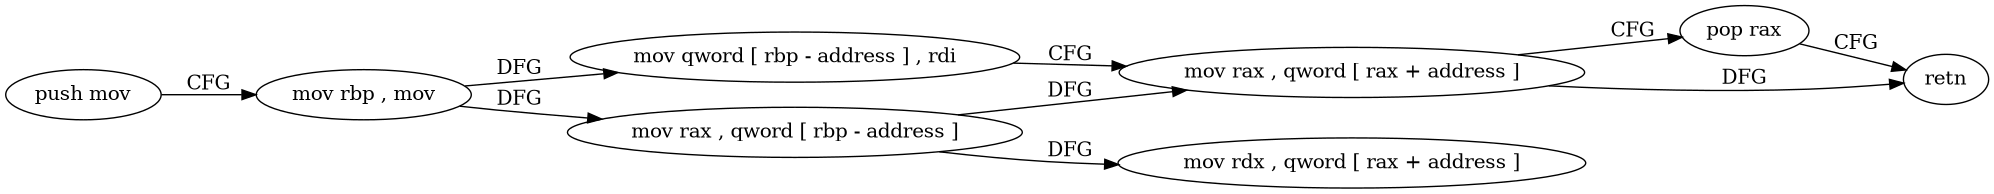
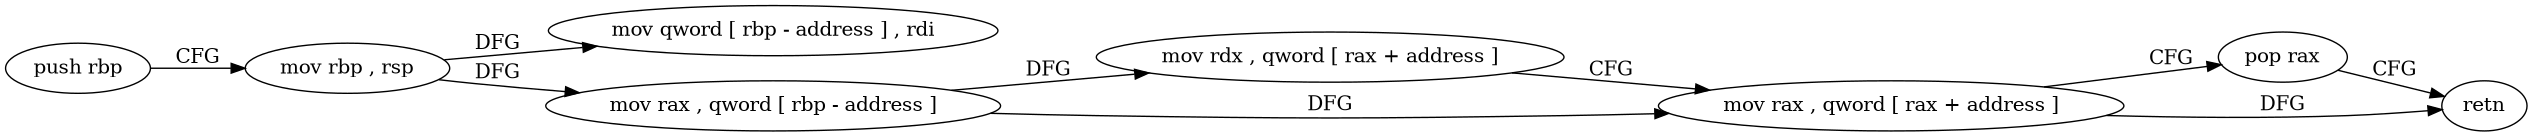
(1063, 64) -> (1604, 81)
(83, 95) -> (78, 68)
(364, 95) -> (347, 68)
